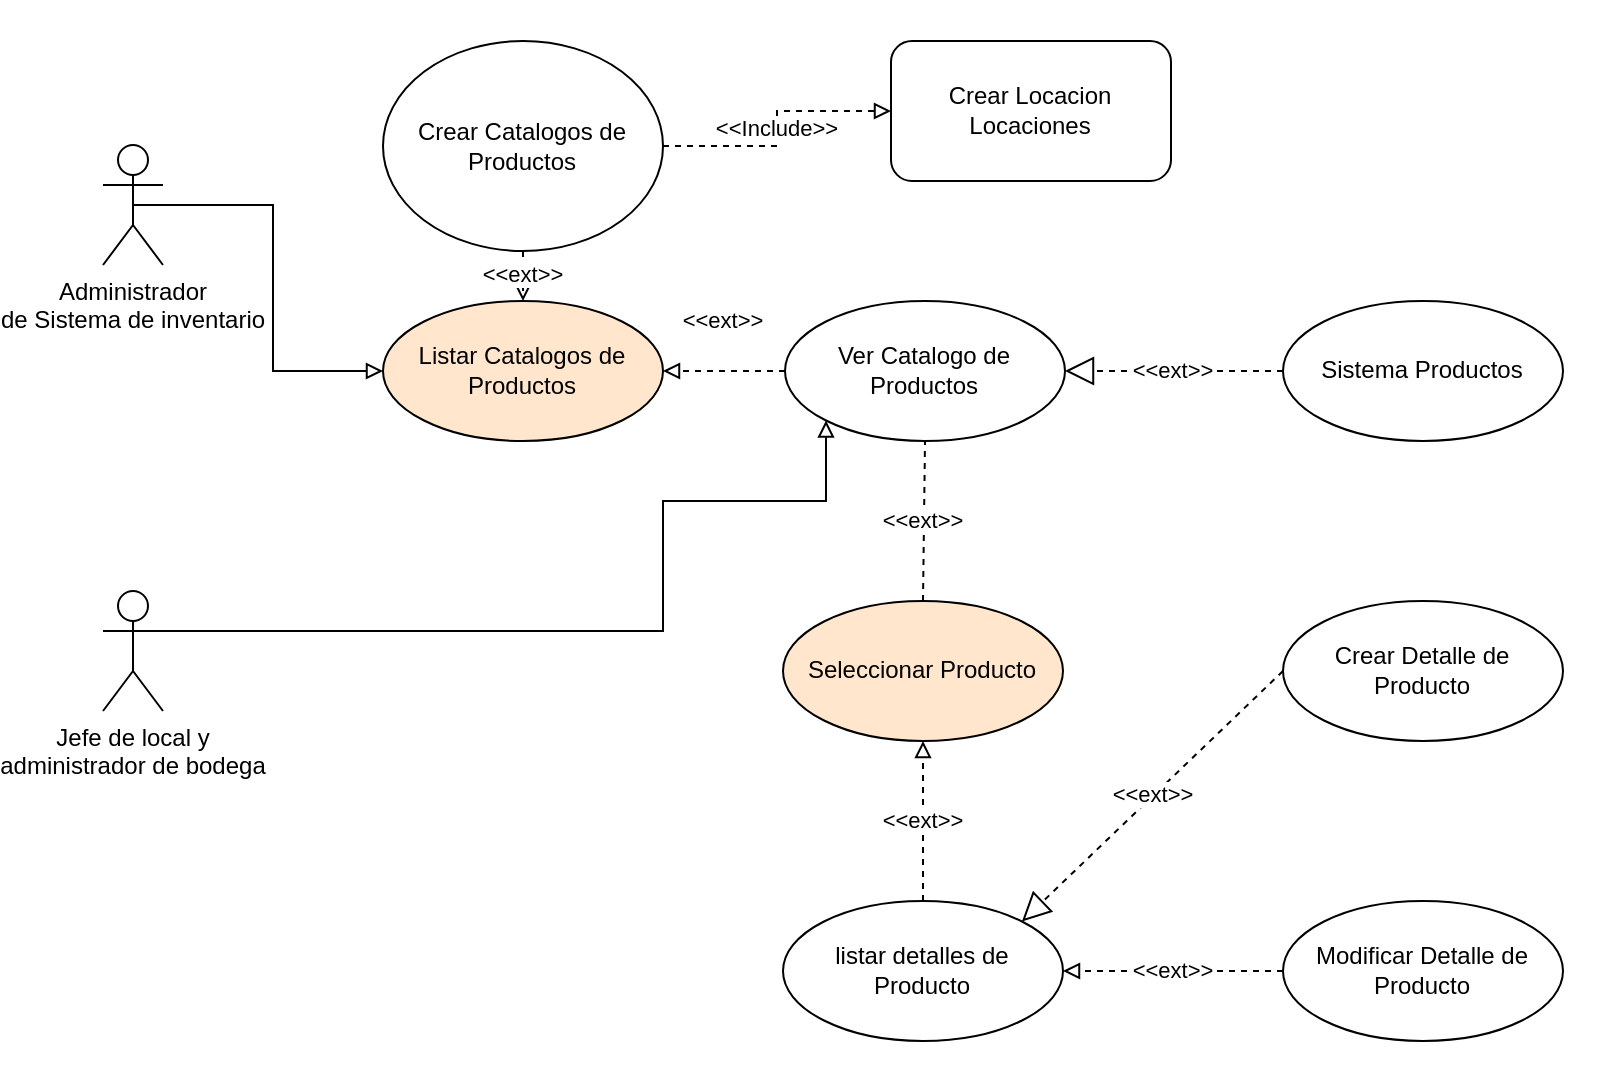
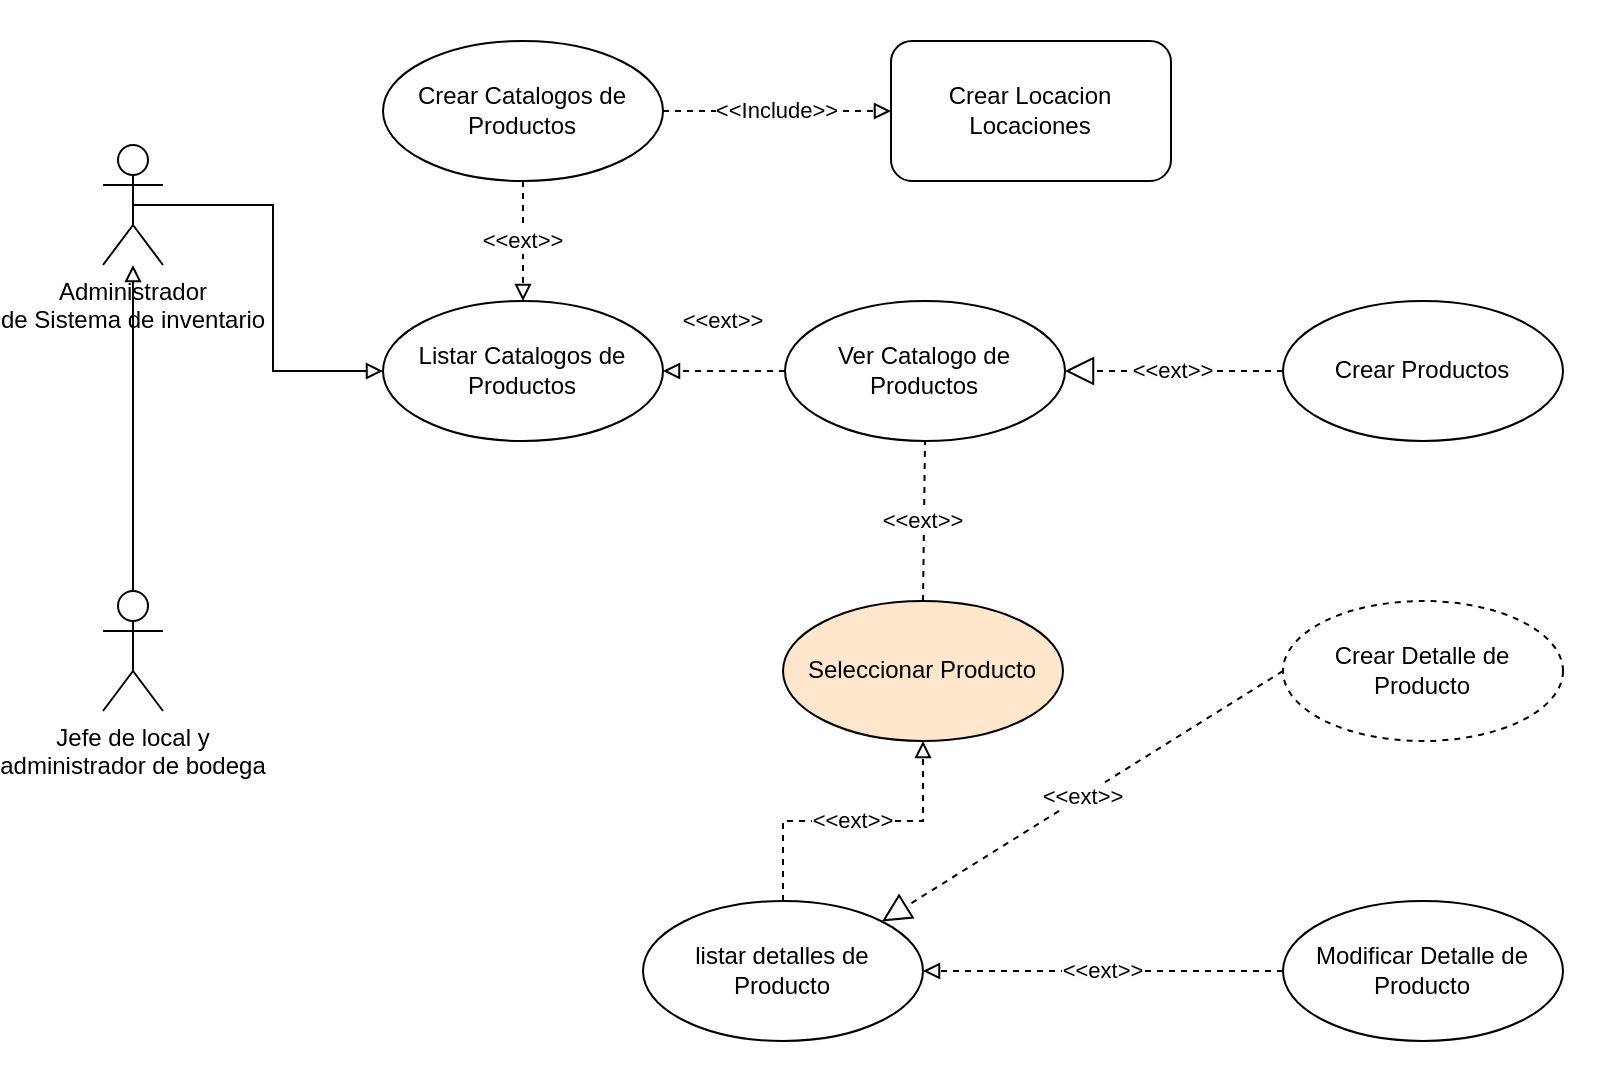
(523, 146) -> (523, 111)
(523, 371) -> (523, 371)
(1423, 371) -> (1423, 371)
none -> (133, 437)
(592, 631) -> none
(1423, 671) -> (1423, 671)
(923, 971) -> (783, 971)
